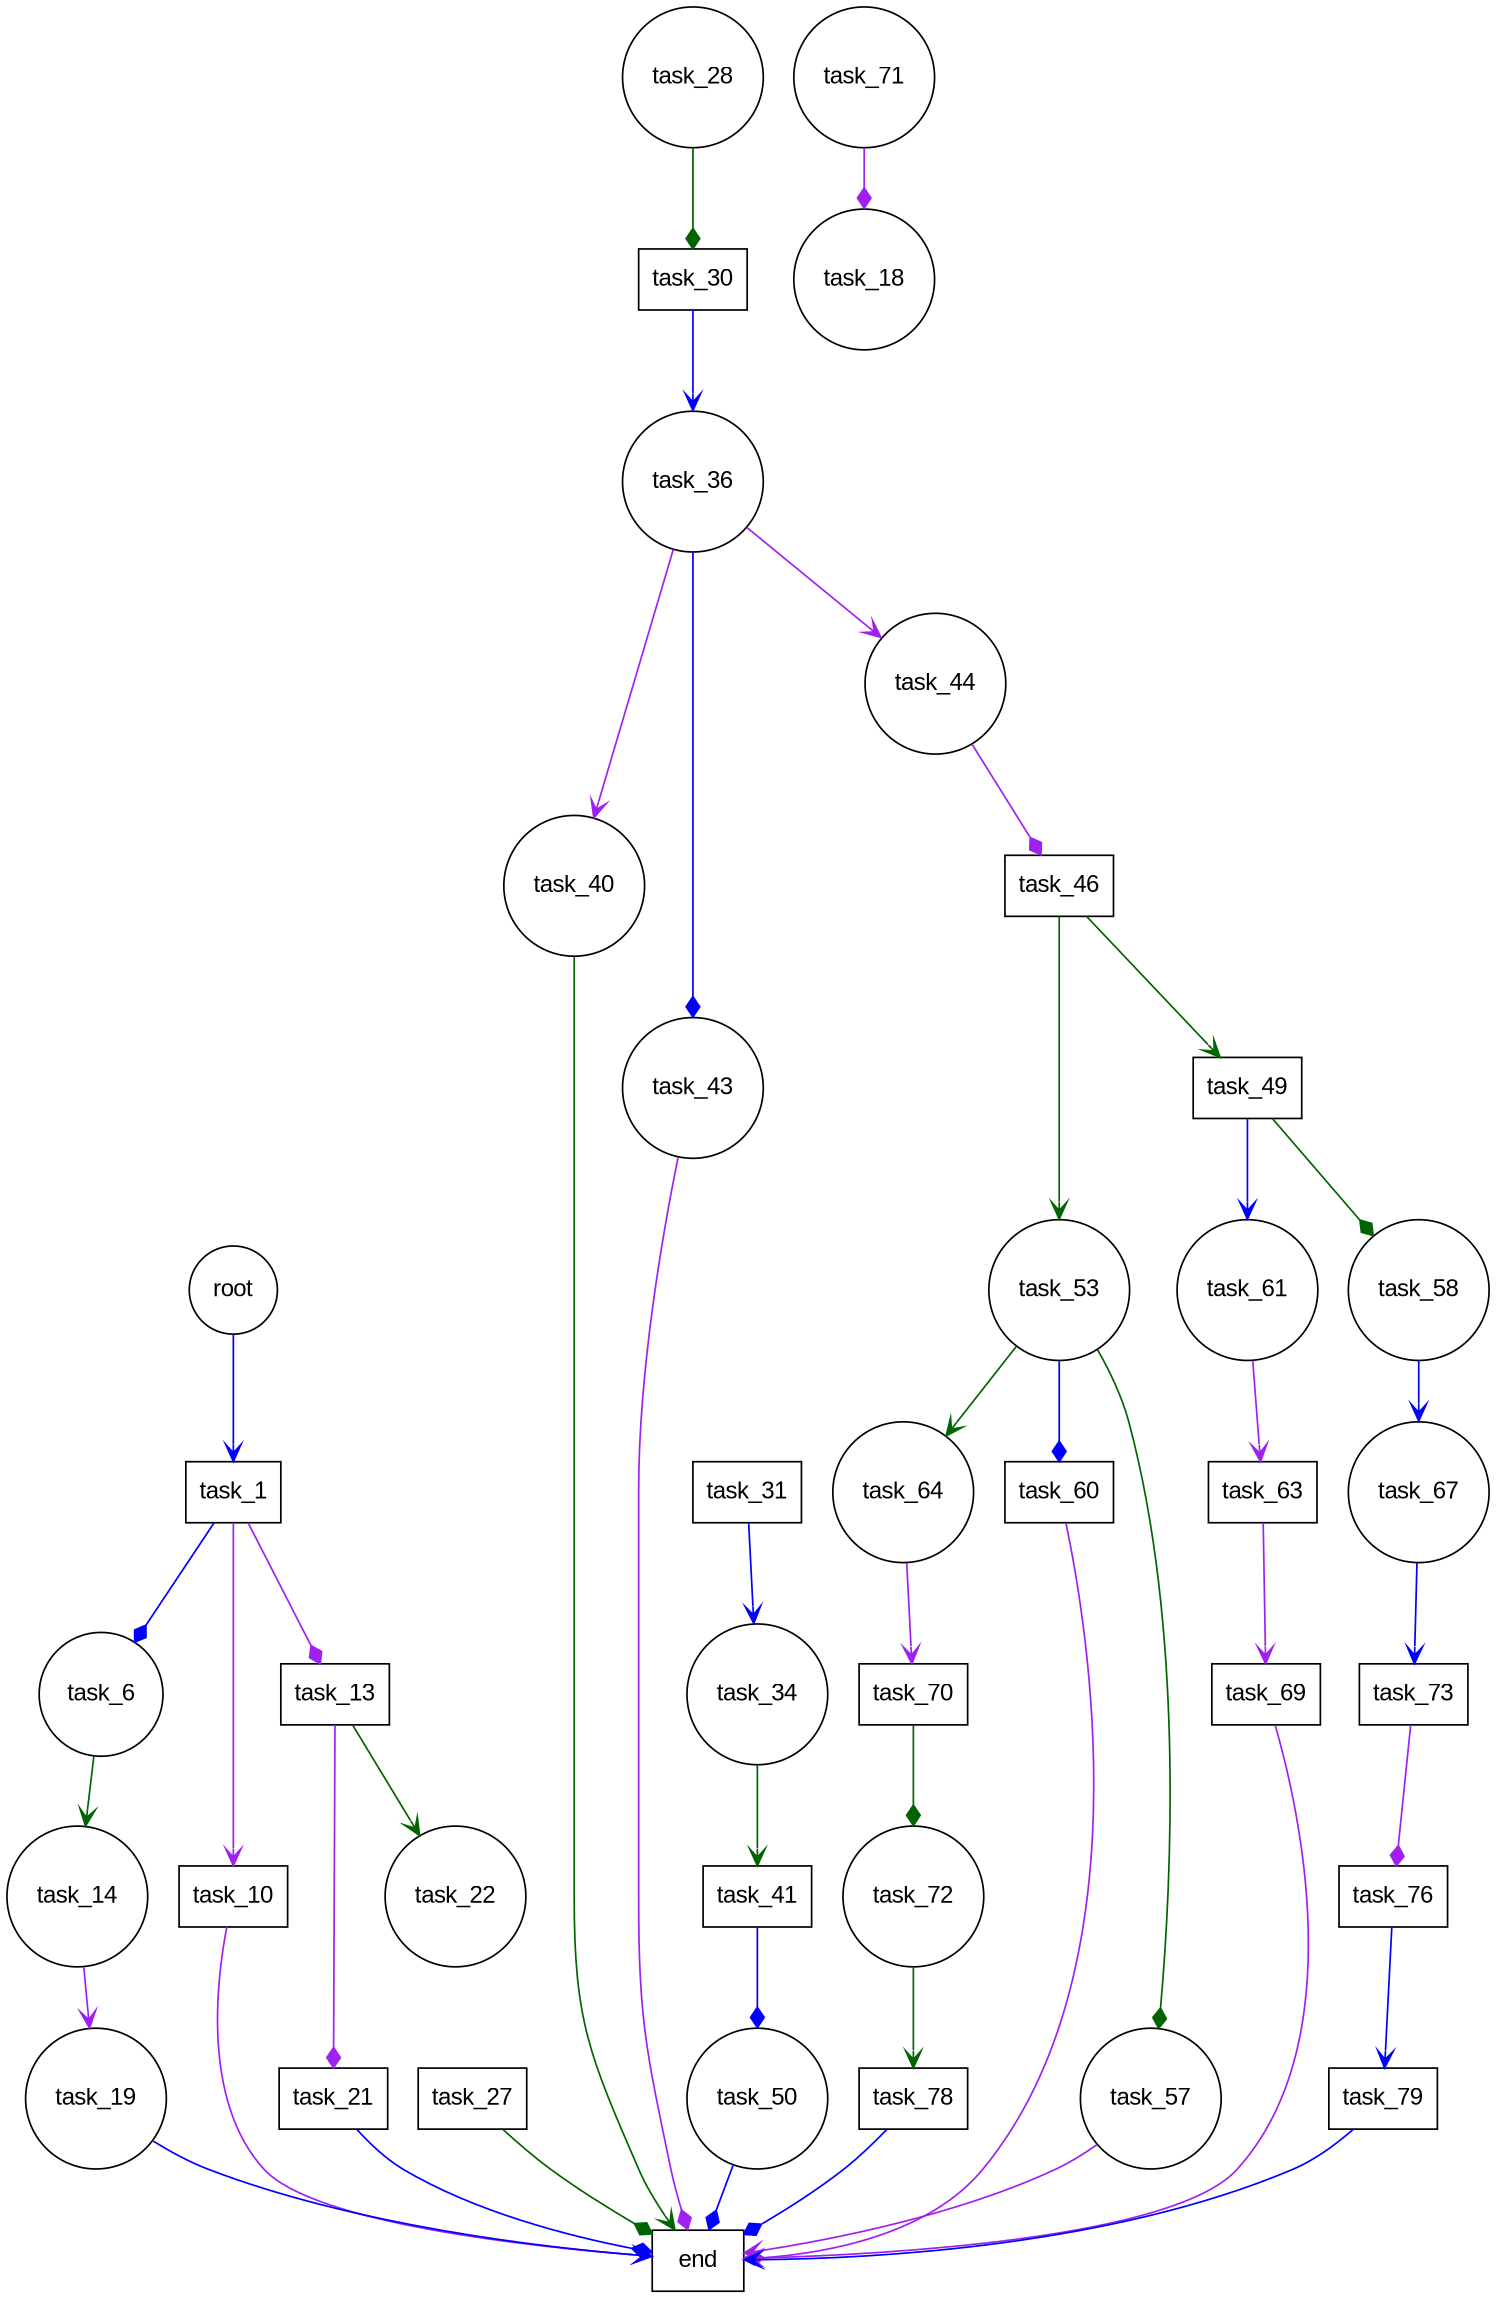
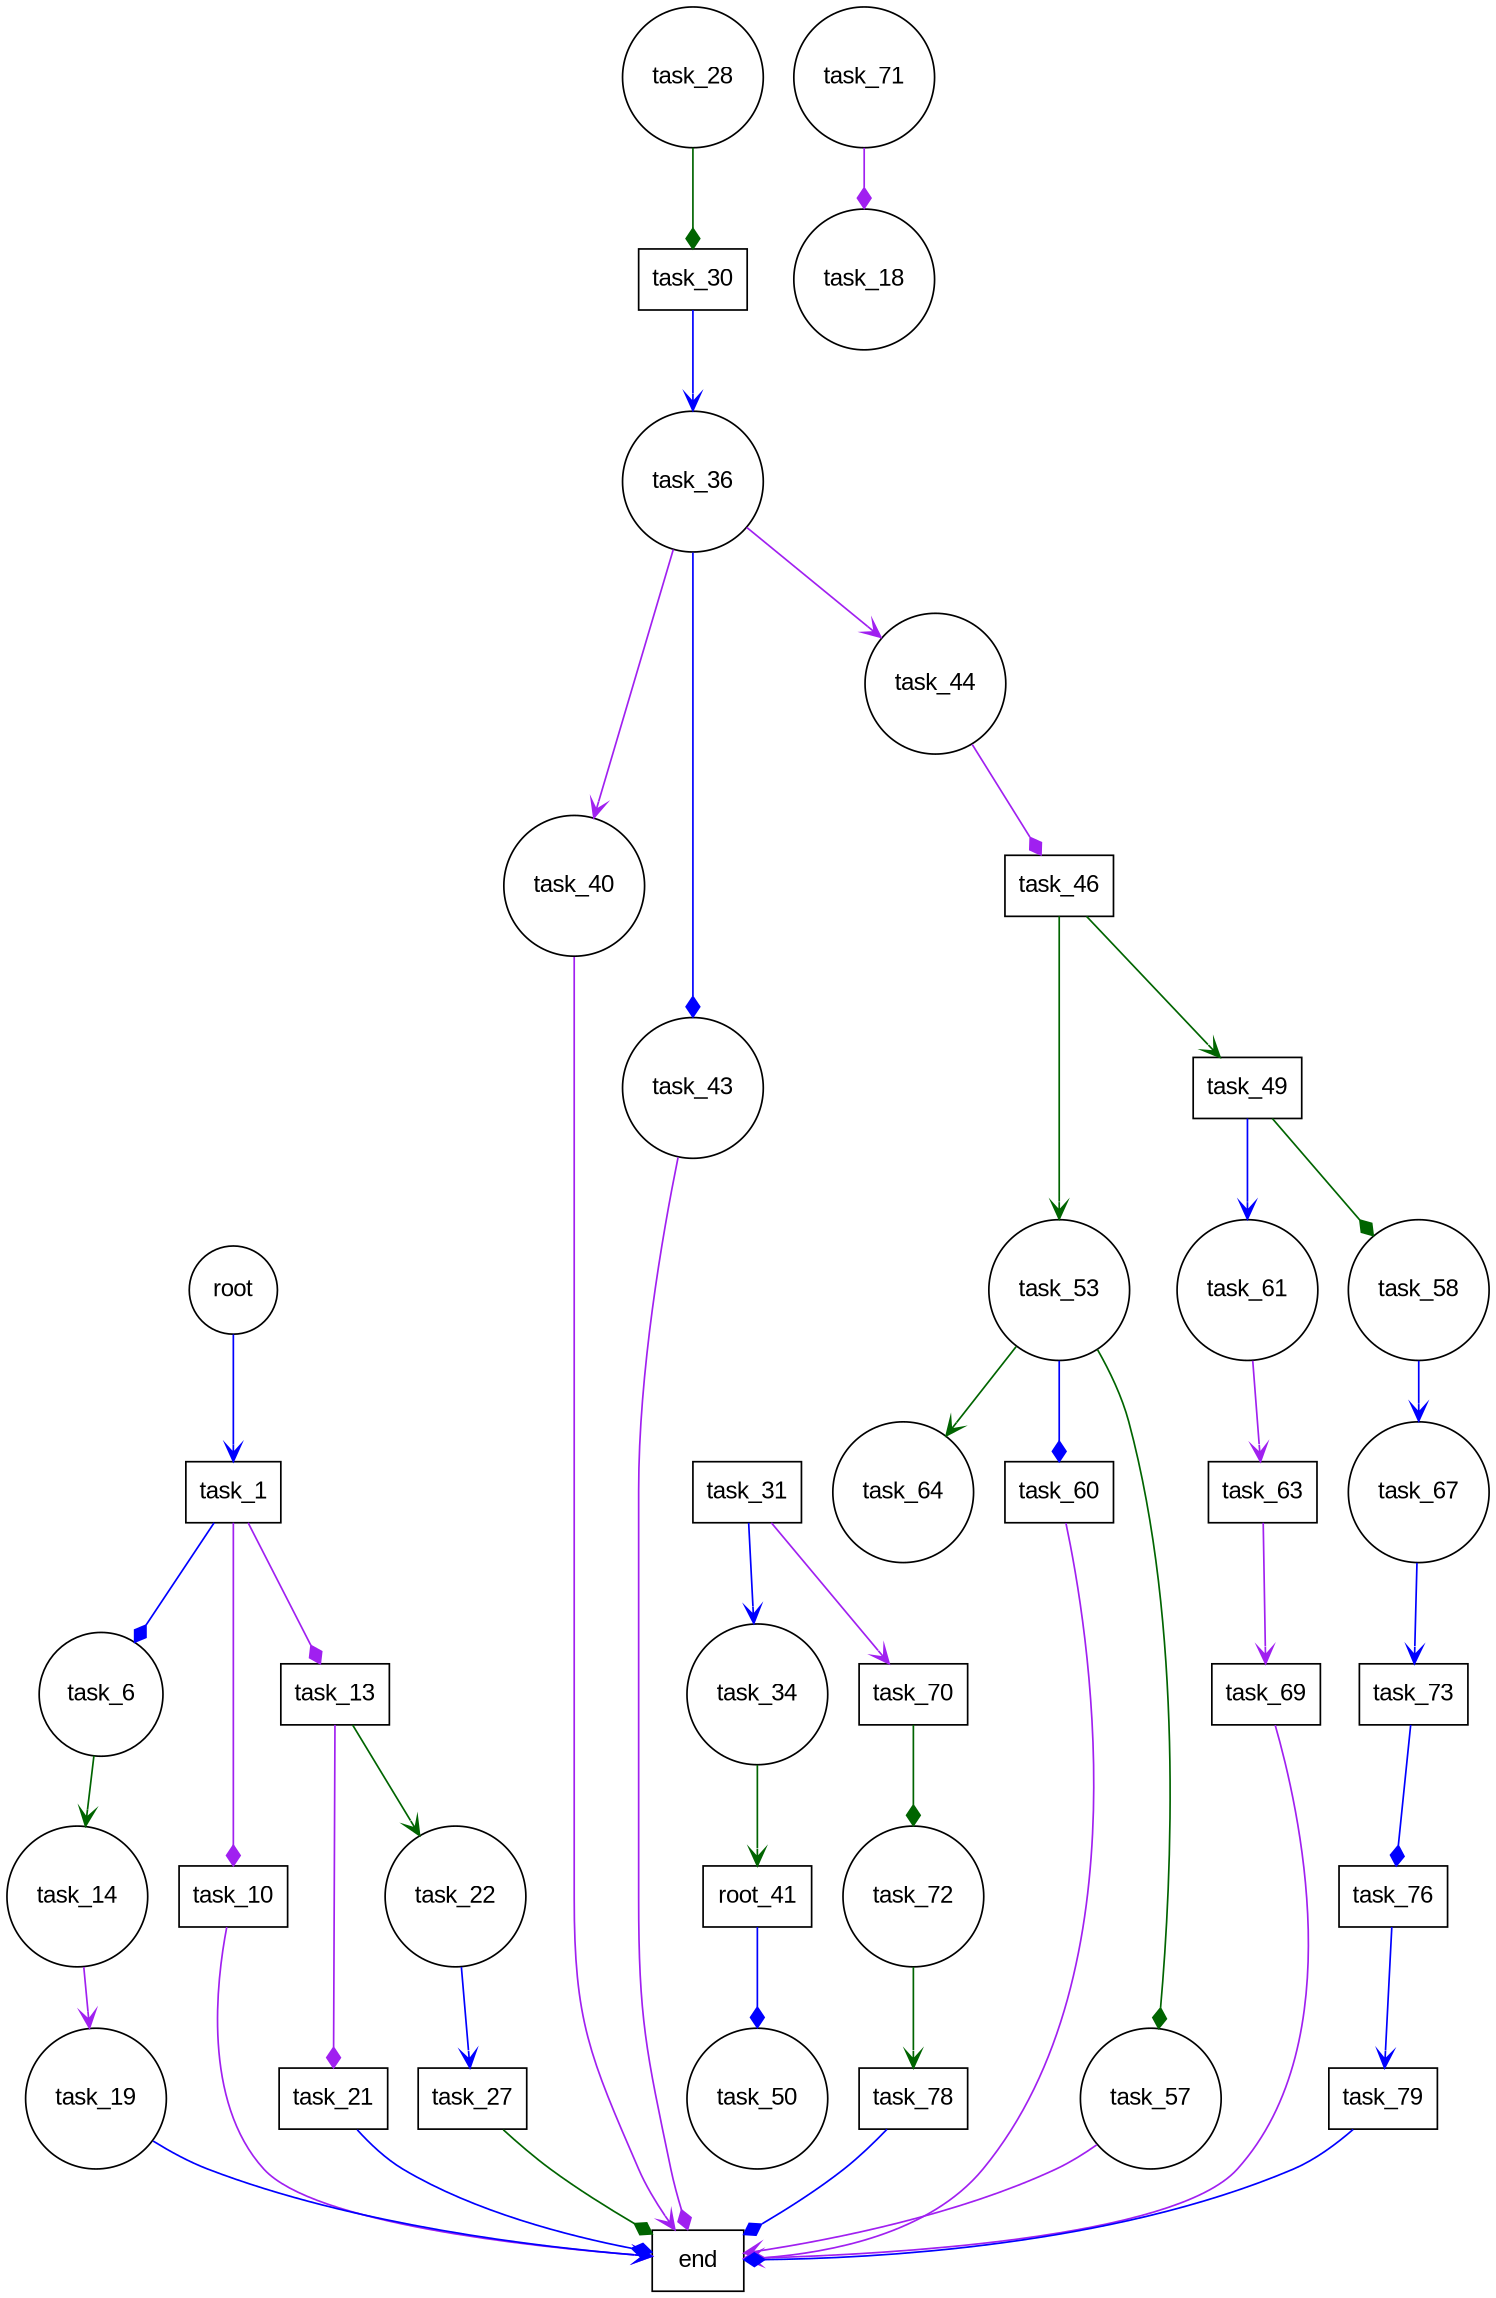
(574, 1595) -> (574, 1595)
(909, 1604) -> (825, 1587)
(233, 1686) -> (233, 1686)
(1405, 1785) -> (1405, 1785)
(757, 1896) -> (757, 1896)
none -> (465, 2009)
(725, 2188) -> none
(1217, 2197) -> (1217, 2197)
